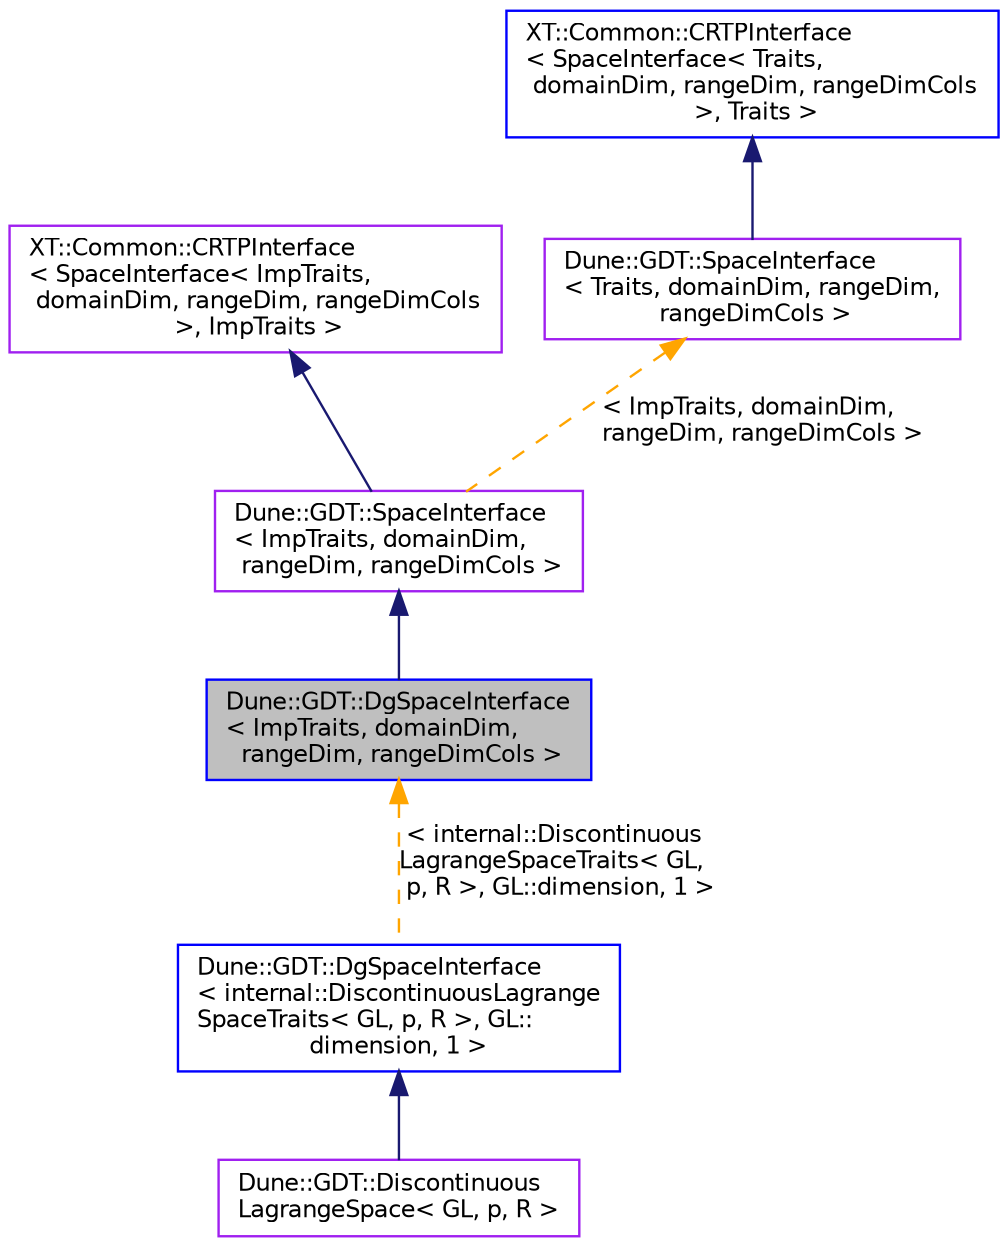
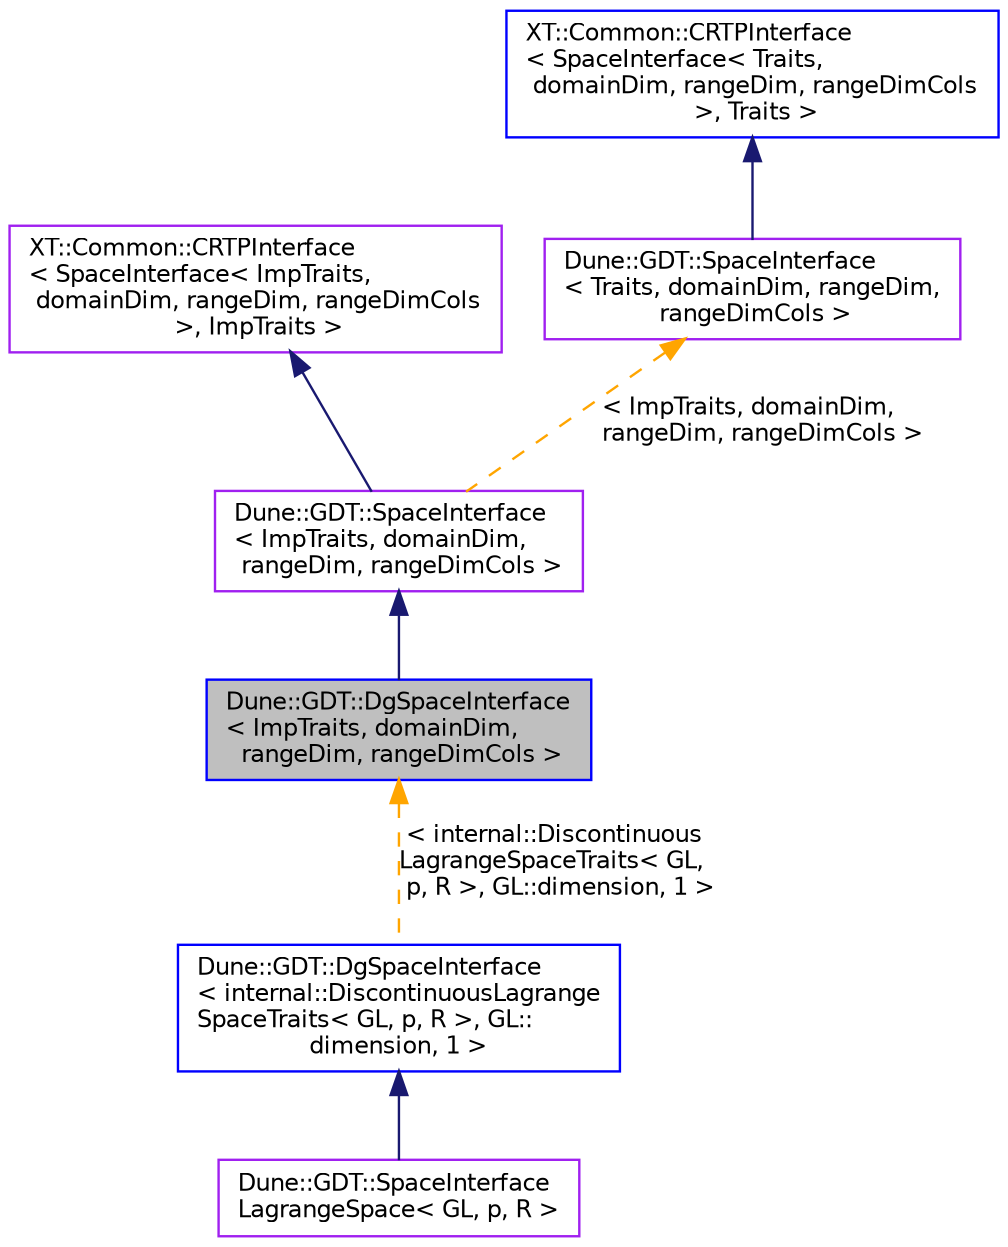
(399, 1198) -> (399, 1198)
